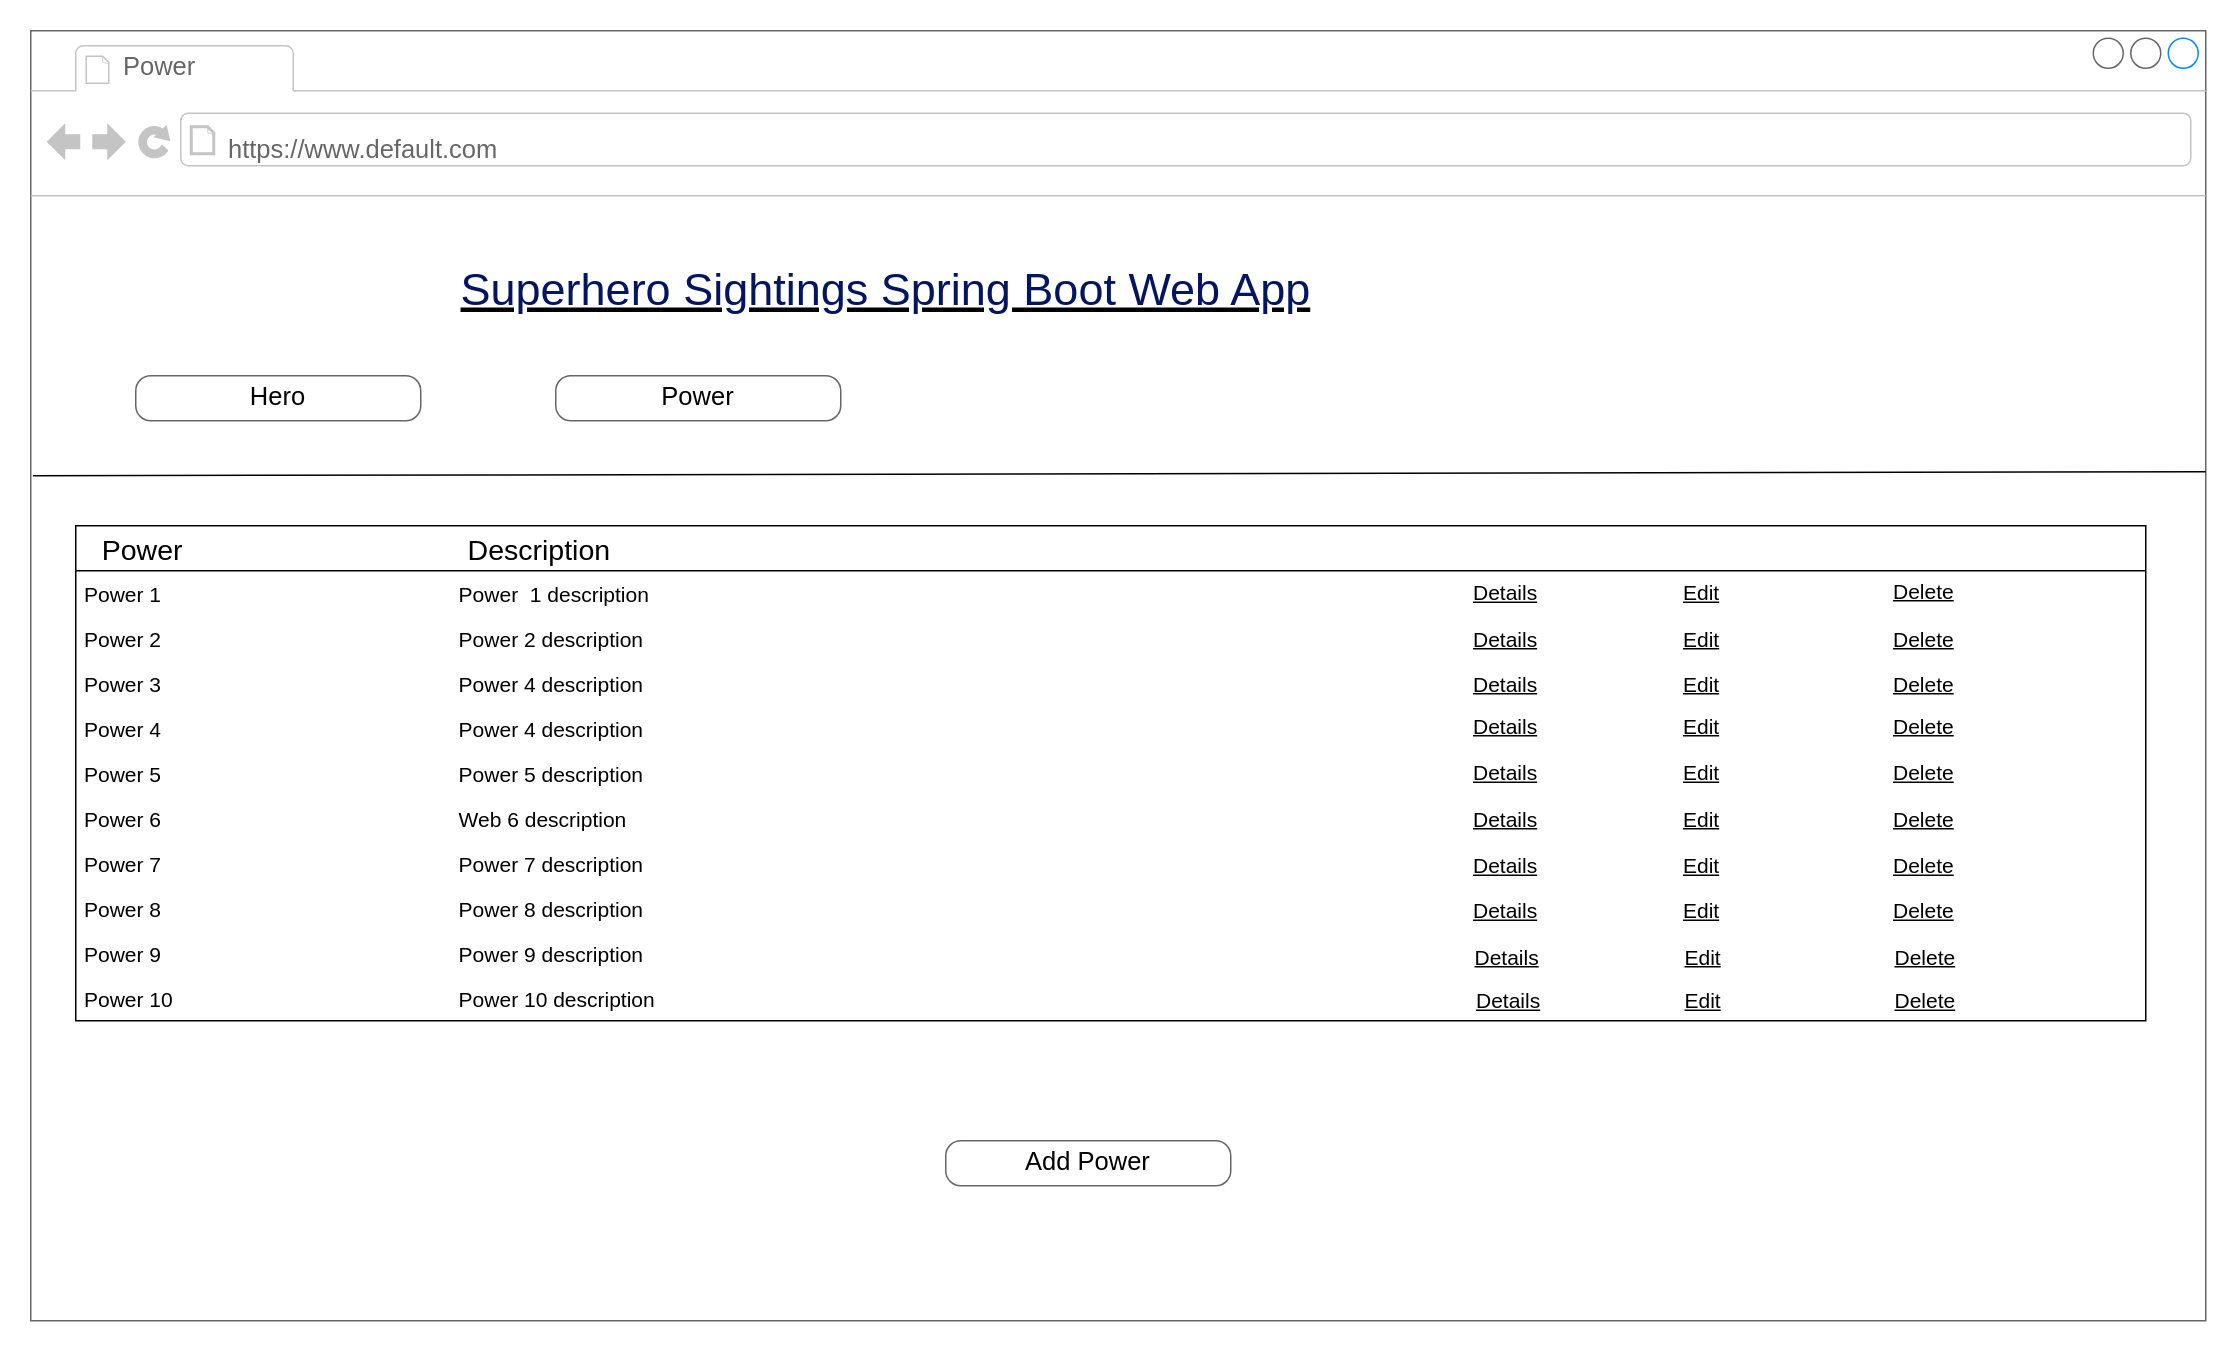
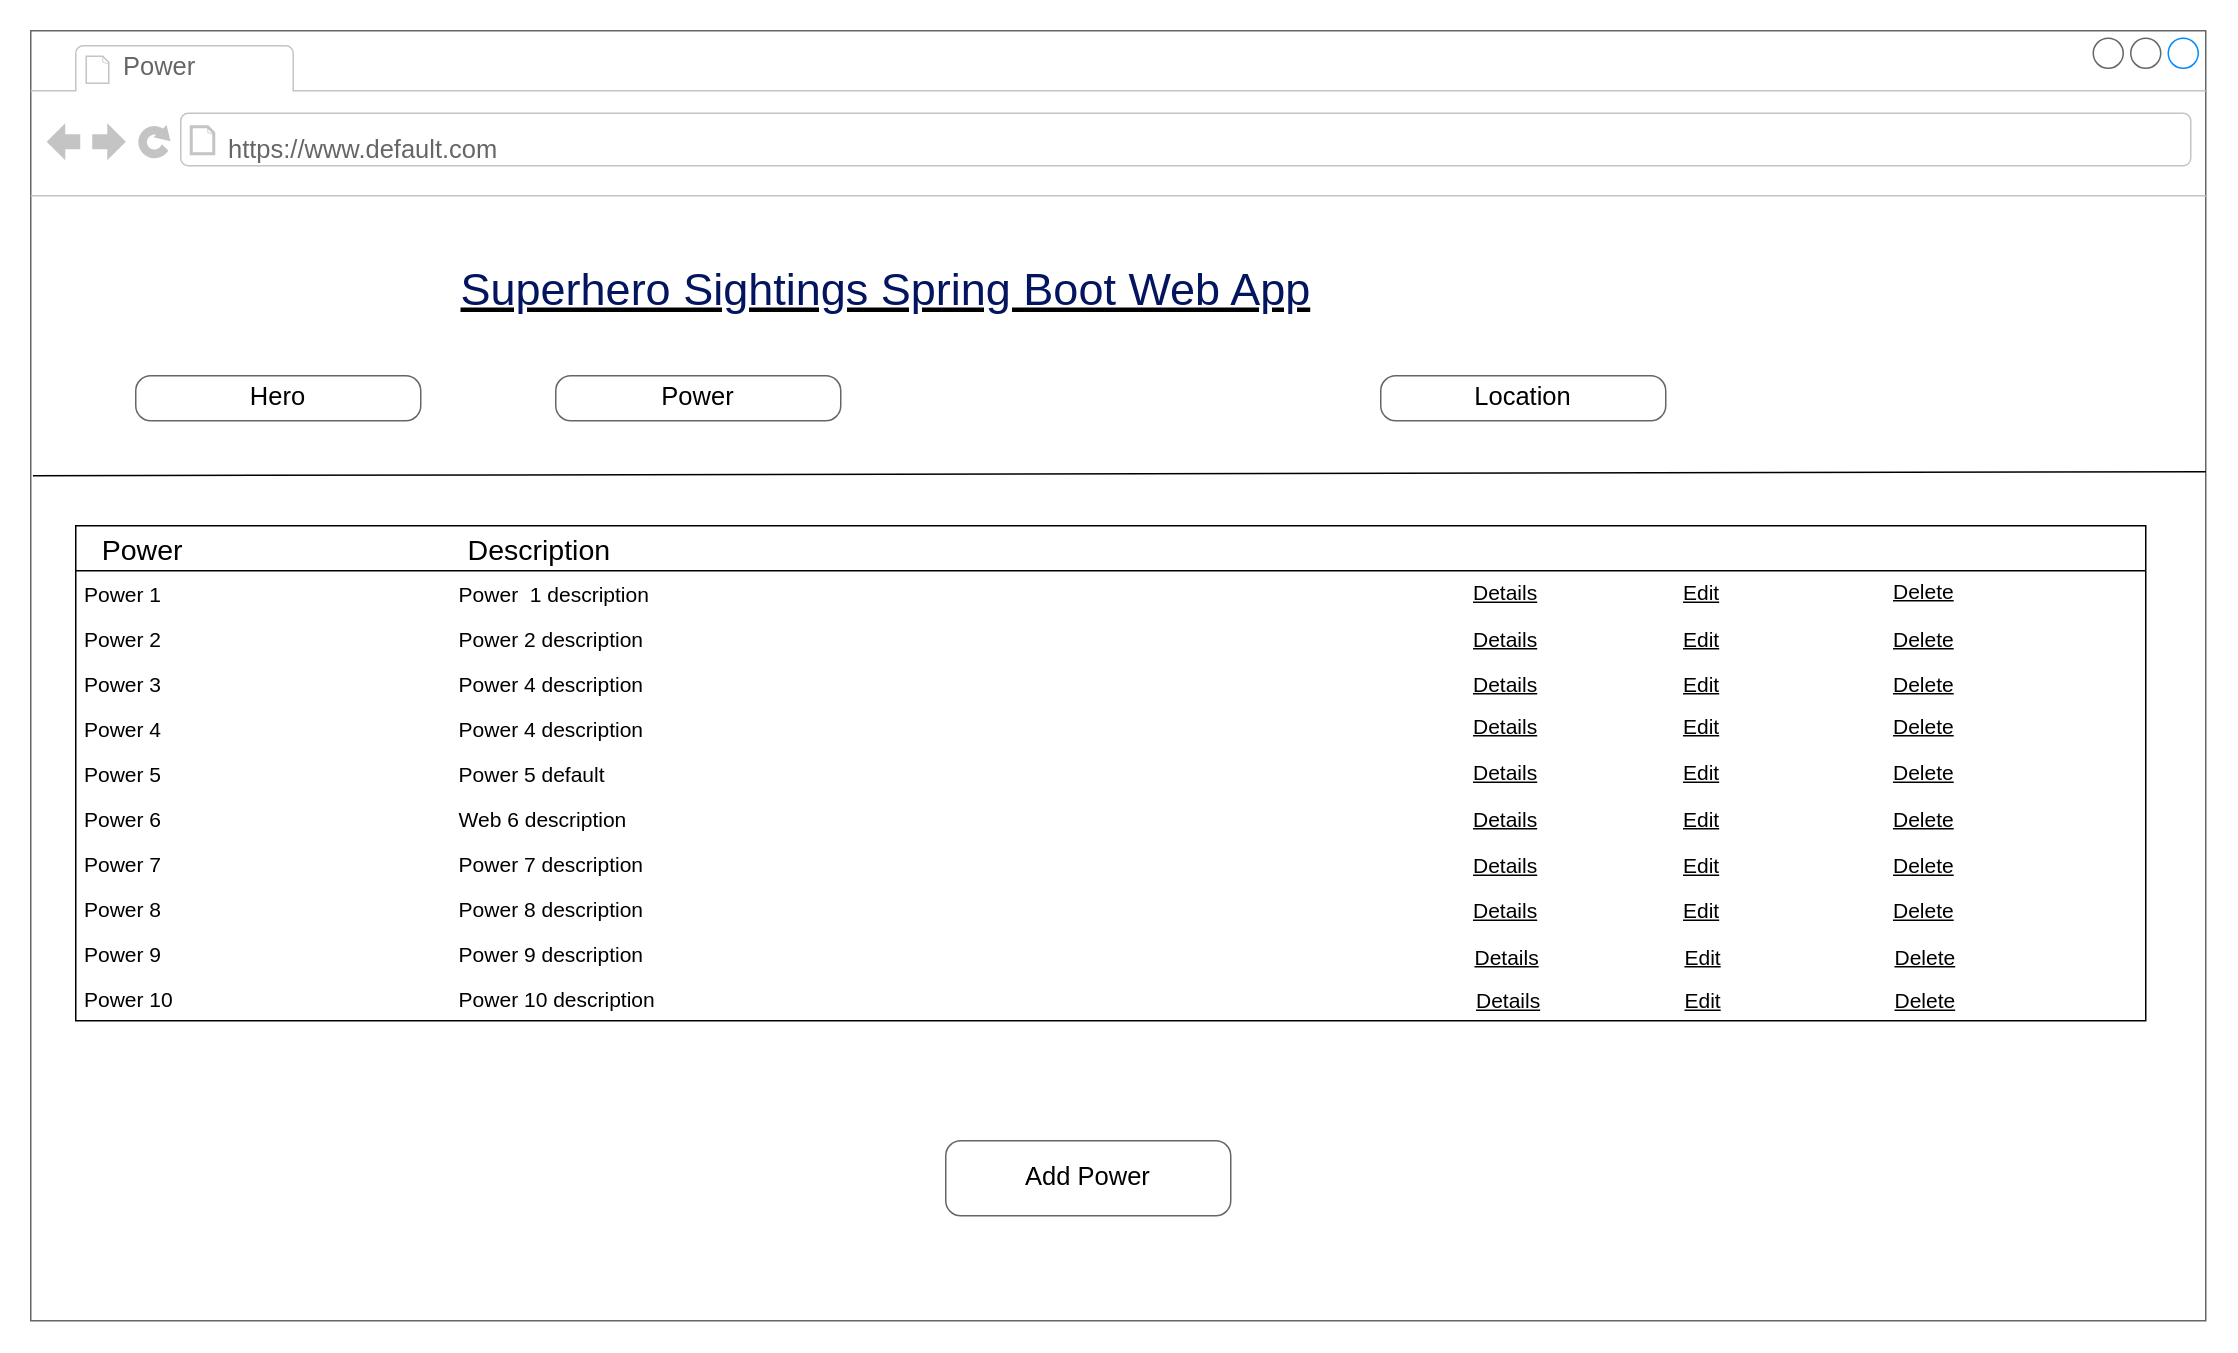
none -> (1523, 398)
(458, 775) -> (437, 775)
(1088, 1163) -> (1088, 1178)
